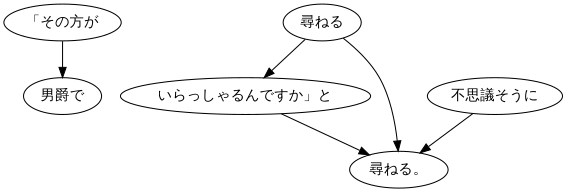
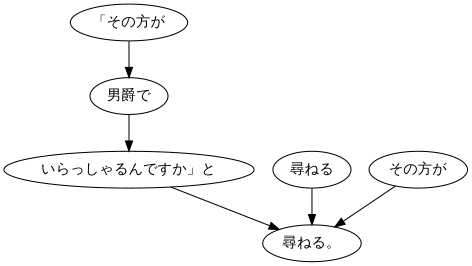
(289, 55) -> (129, 128)
(495, 96) -> (418, 170)
